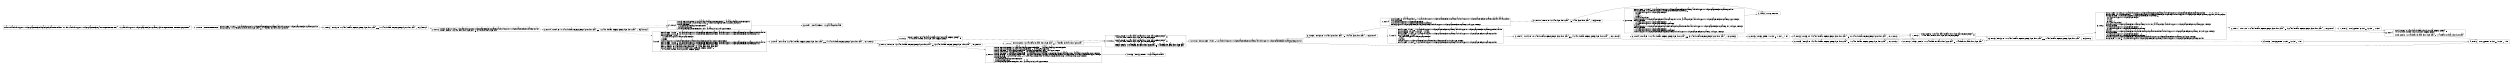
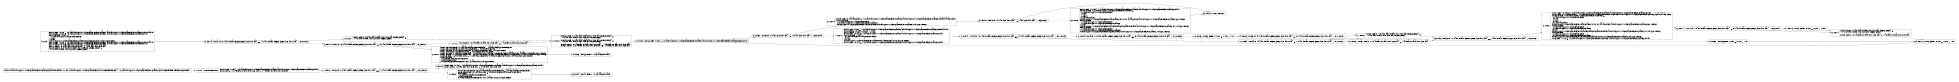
(683, 25) -> (463, 74)
(596, 30) -> none
